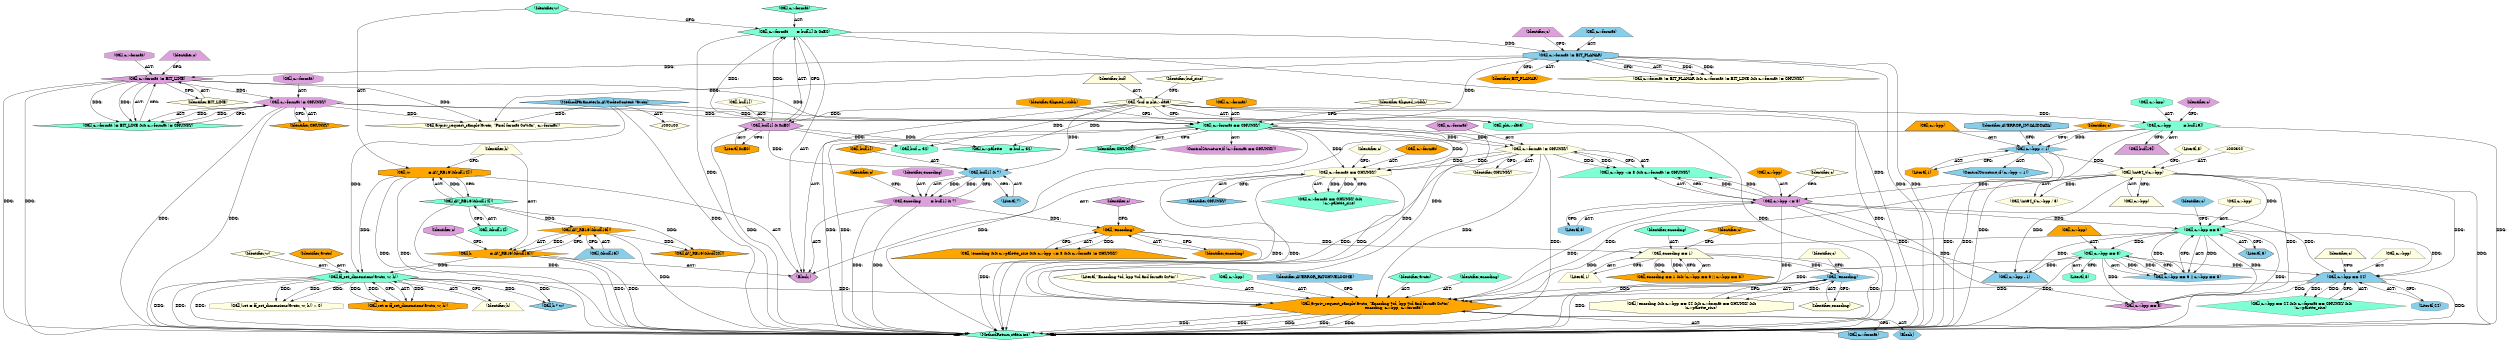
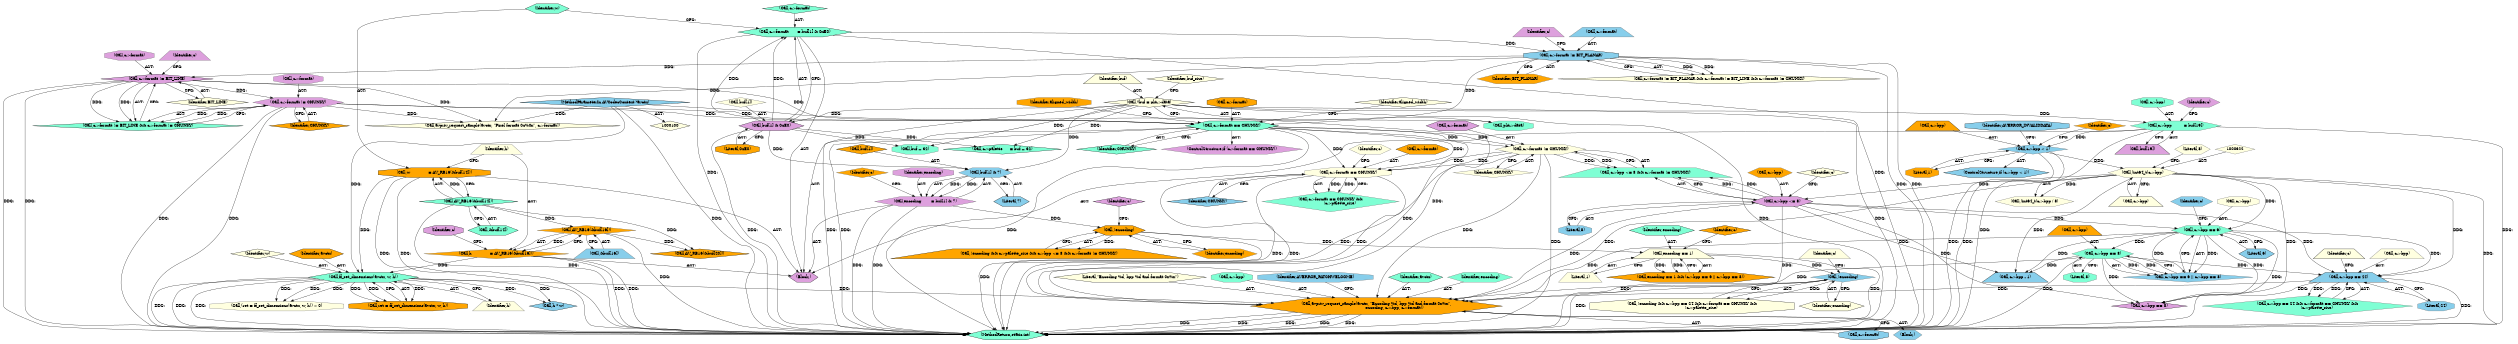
(988, 184) -> (988, 184)
(1005, 335) -> (1006, 335)
